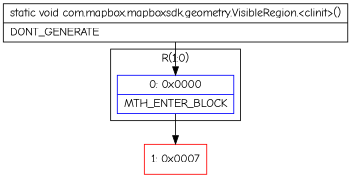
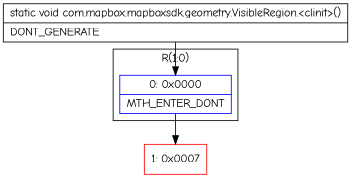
(176, 104) -> (176, 104)
